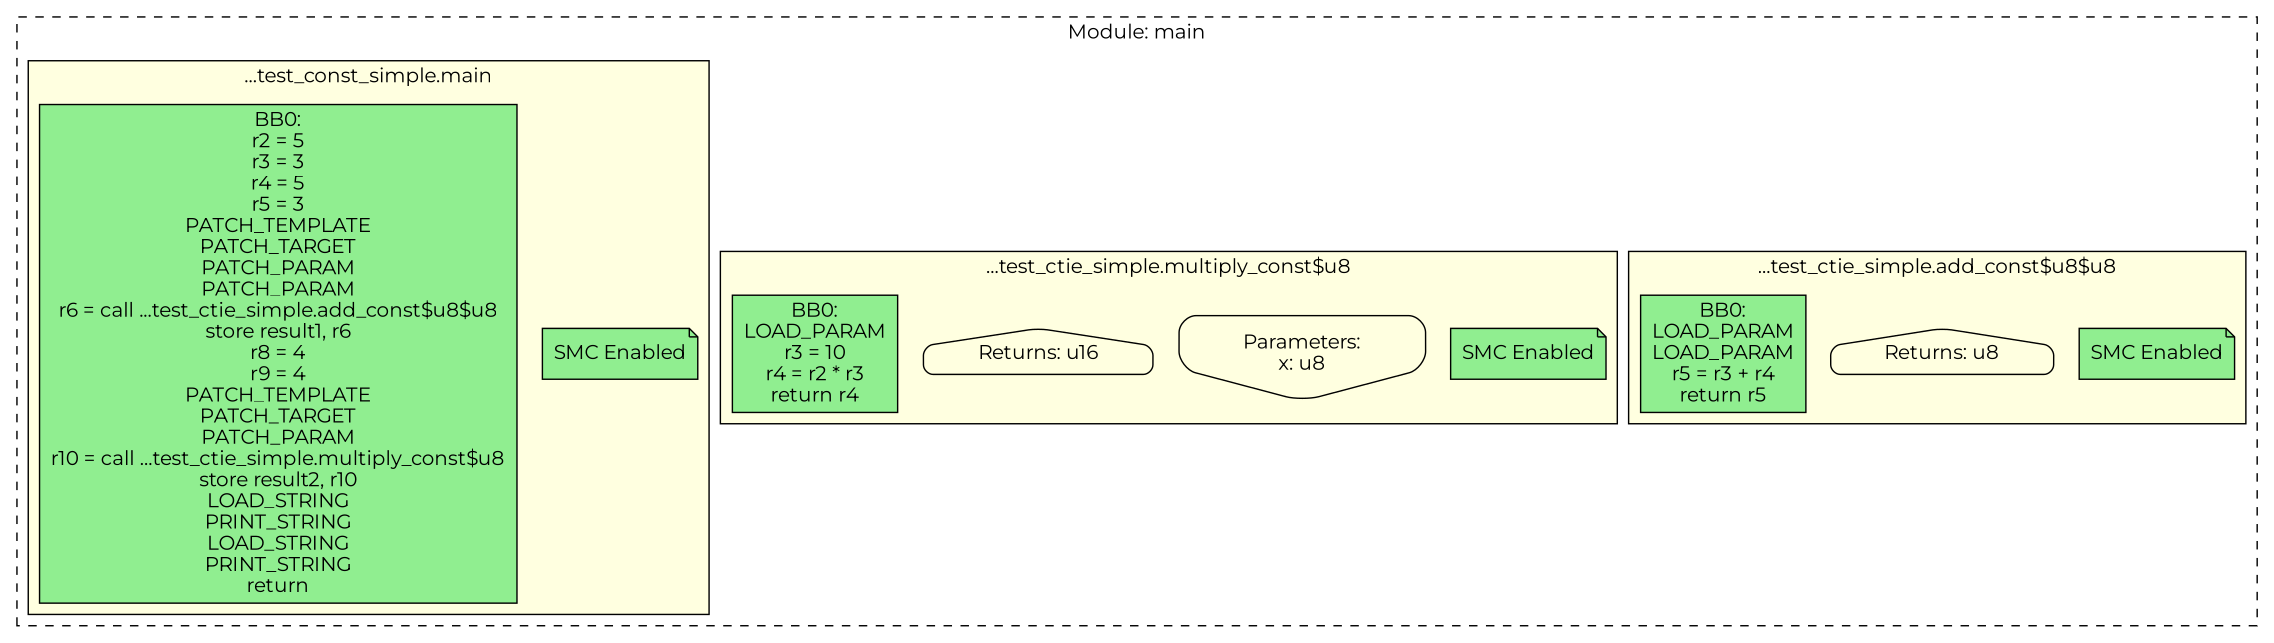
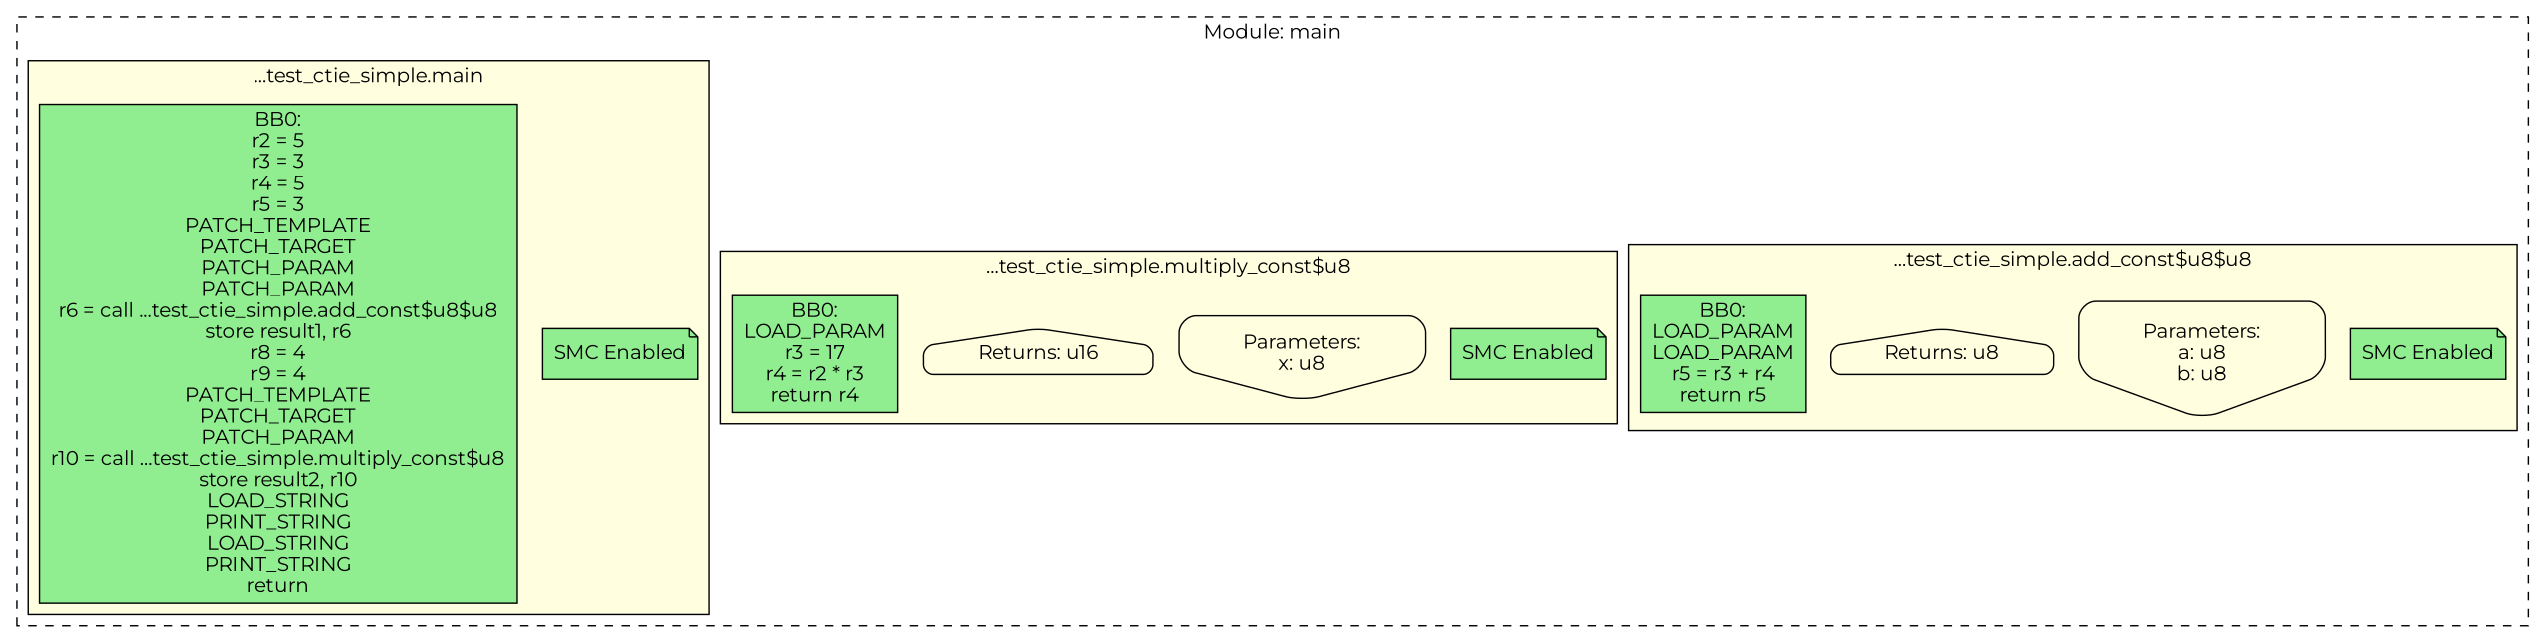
(369, 77) -> (369, 77)
(815, 354) -> (815, 354)
none -> (2202, 354)
